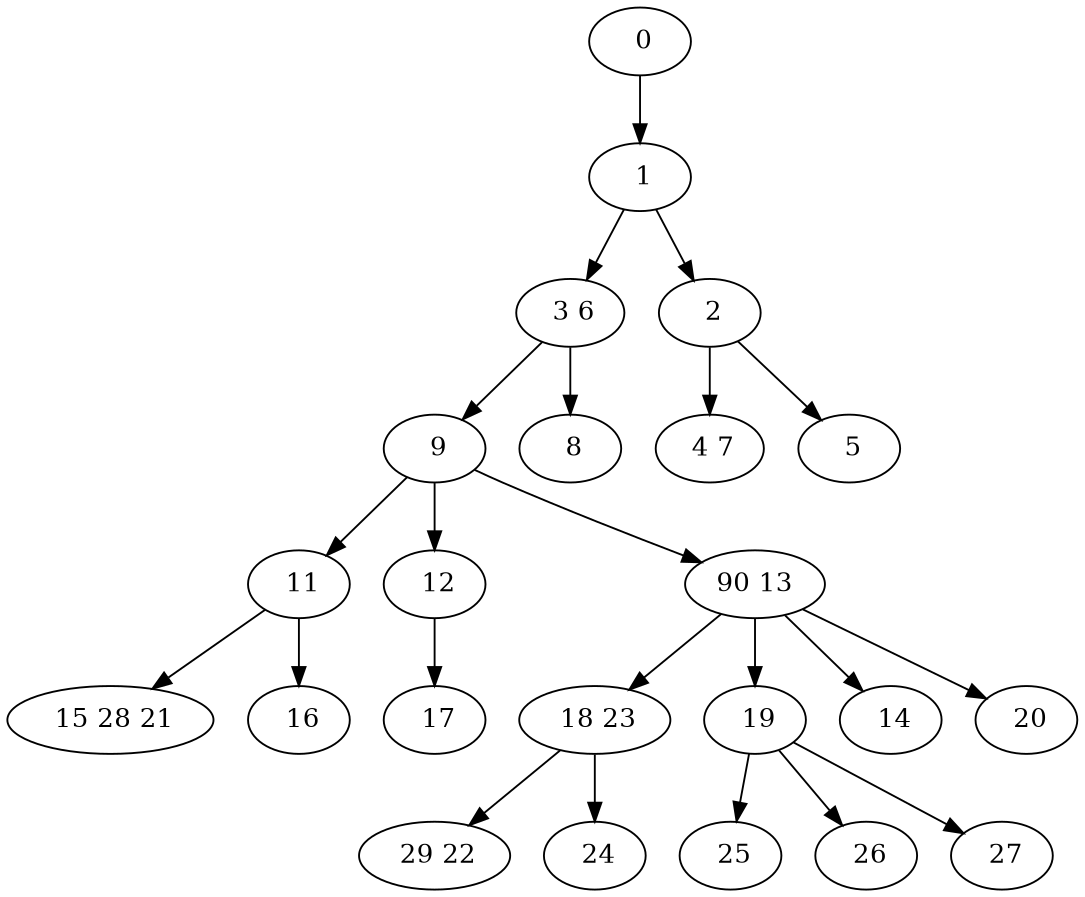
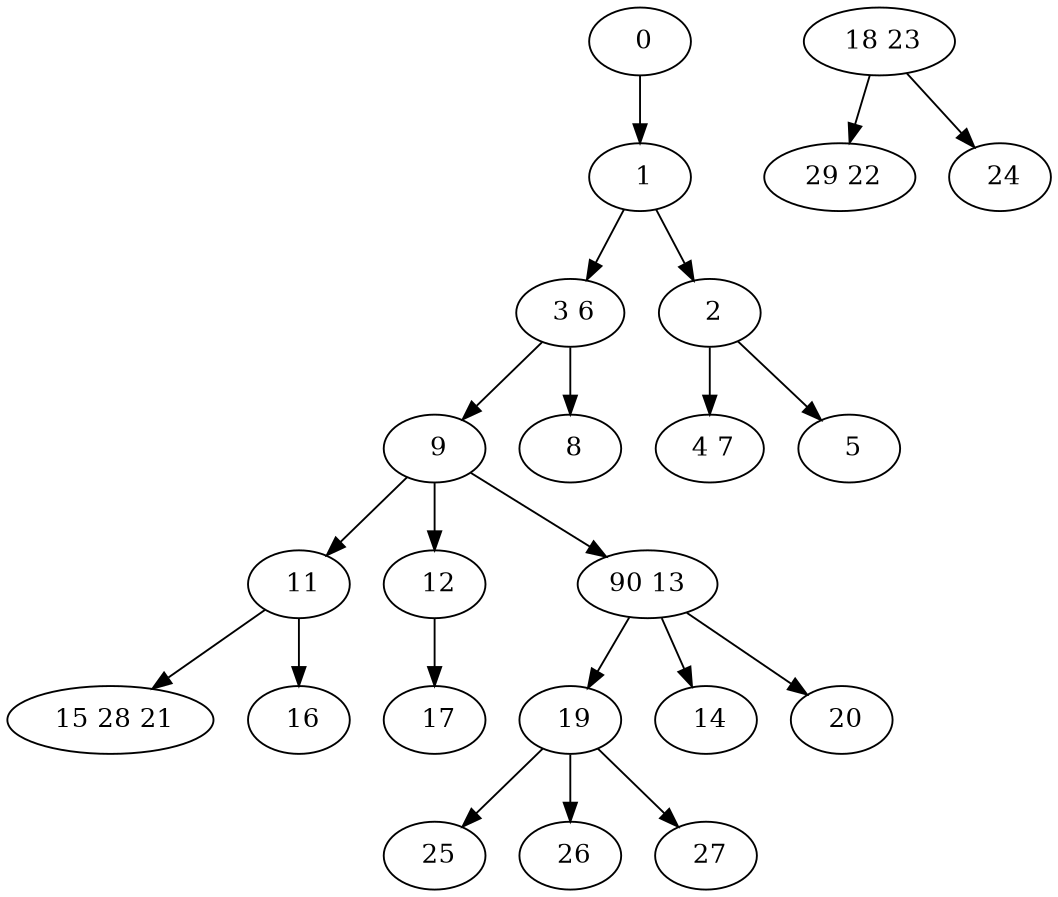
(683, 646) -> none
